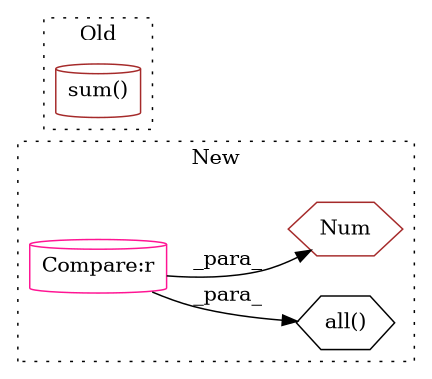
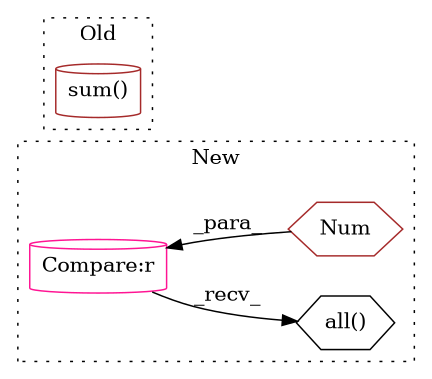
(234, 275) -> (236, 237)
(228, 295) -> (228, 295)
